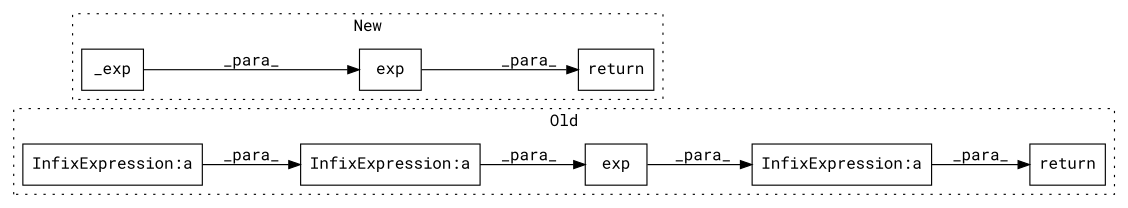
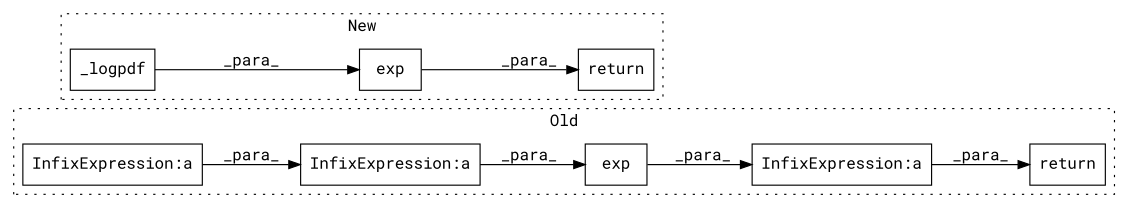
(113, 70) -> (113, 70)
